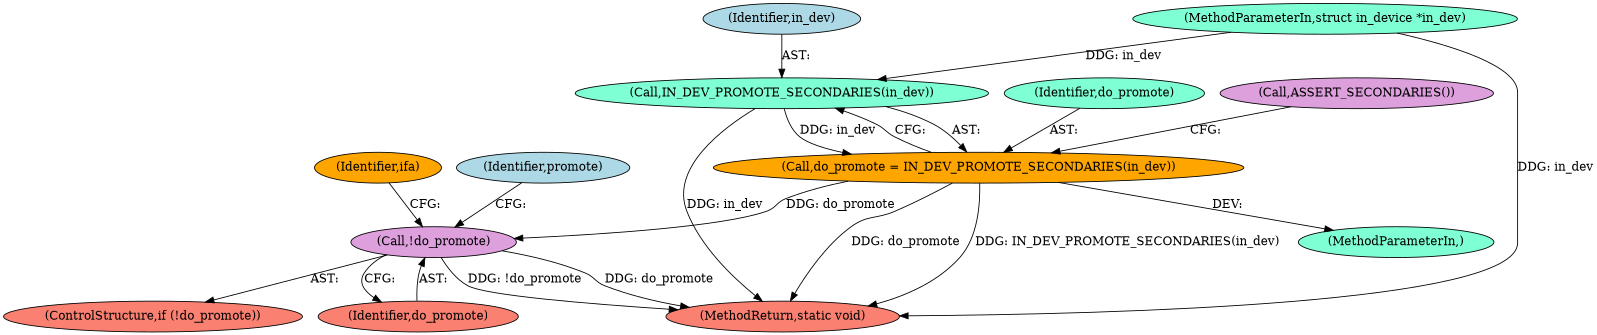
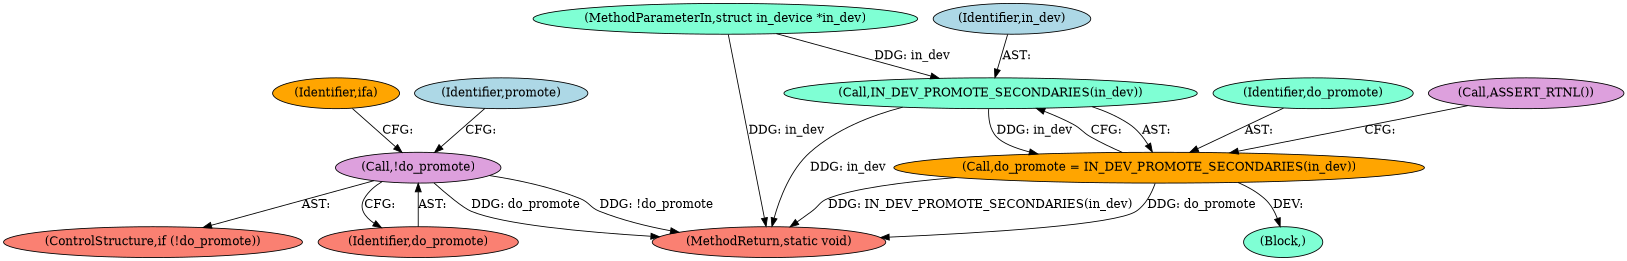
(1357, 93) -> (1526, 93)
(681, 227) -> none
(1396, 242) -> (1283, 242)
